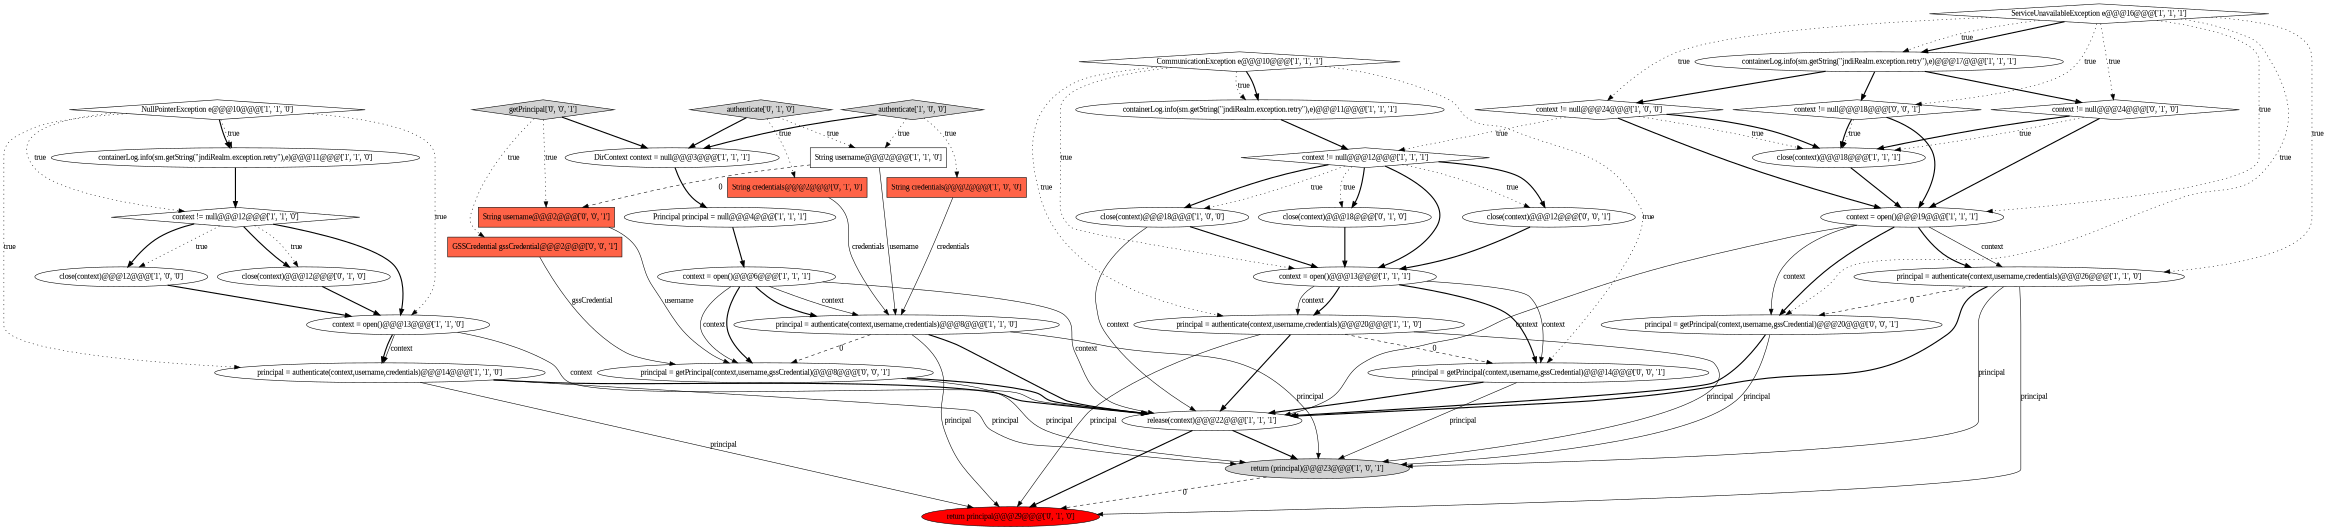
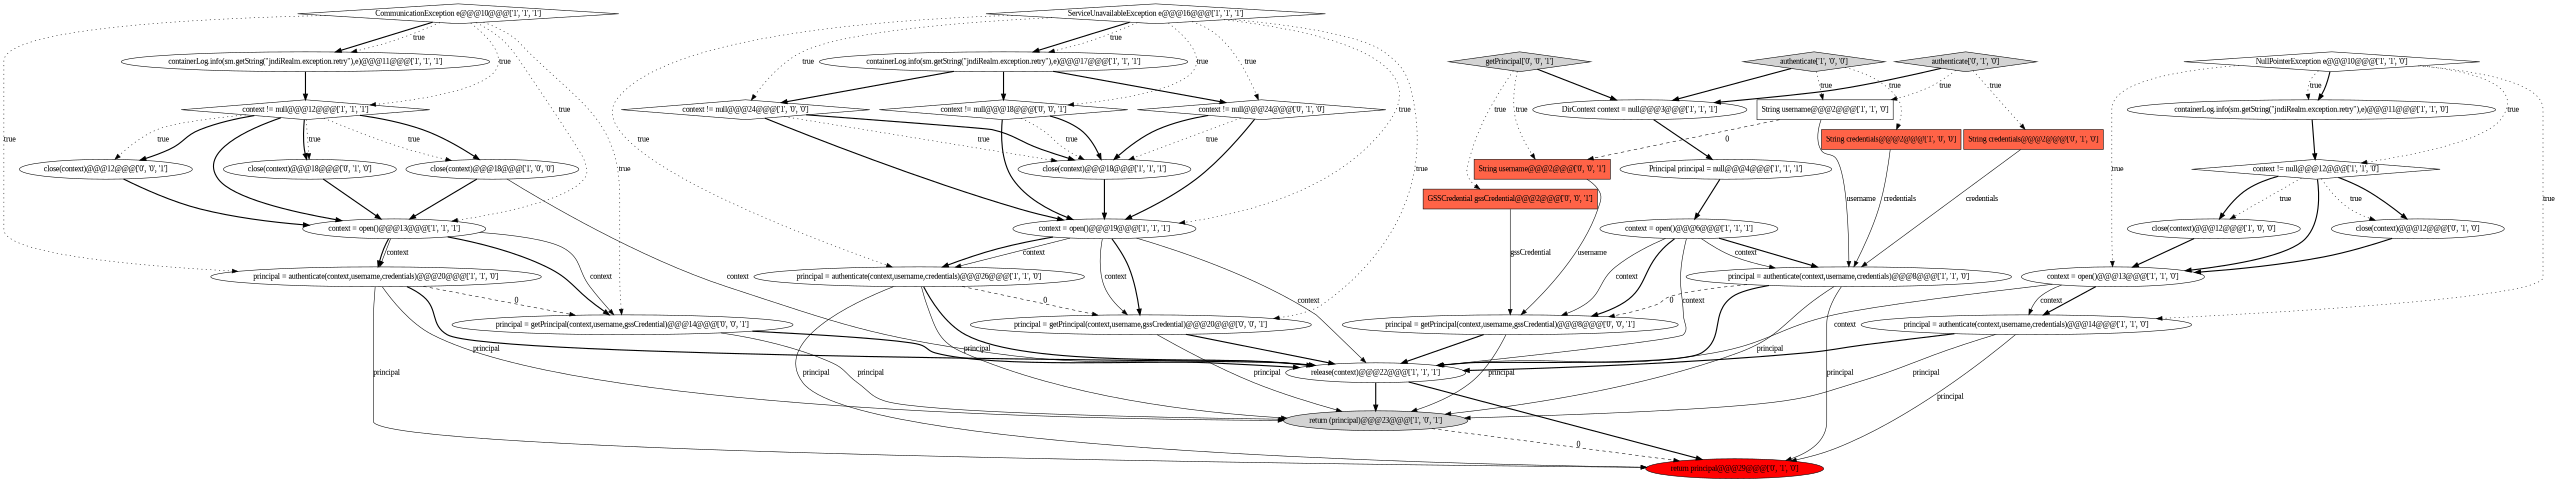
(1485, 133) -> (466, 87)
